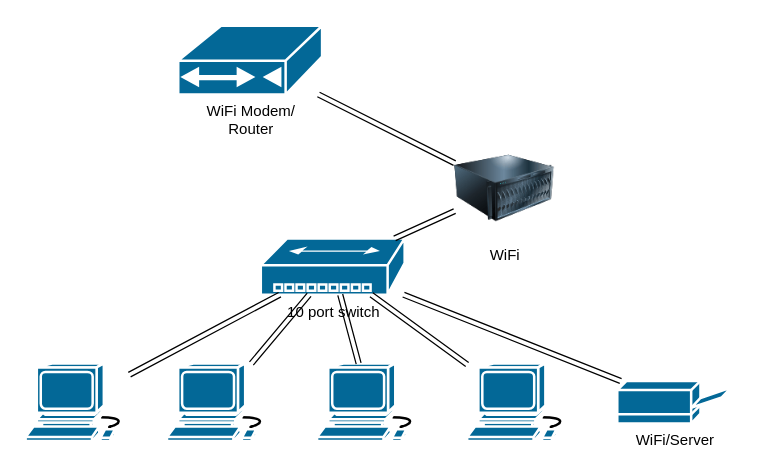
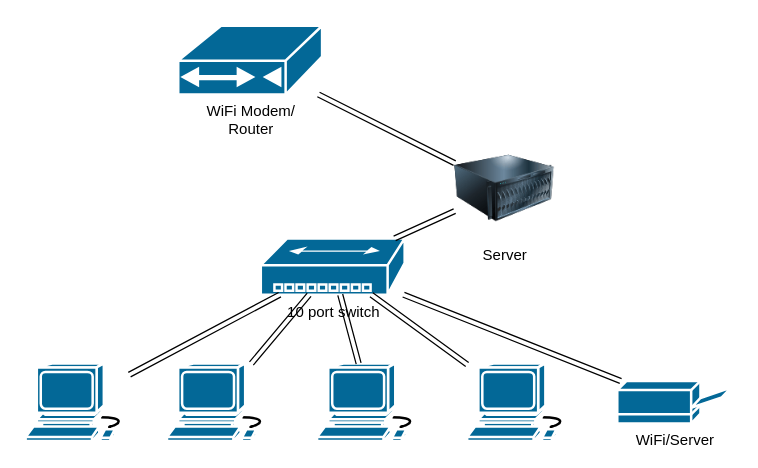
(505, 256) -> (505, 256)
